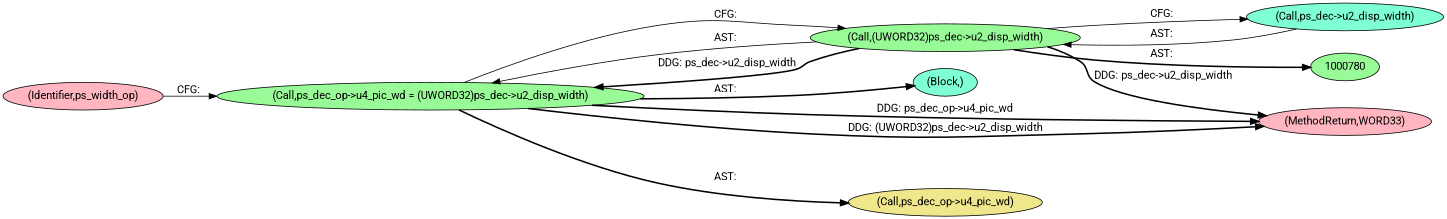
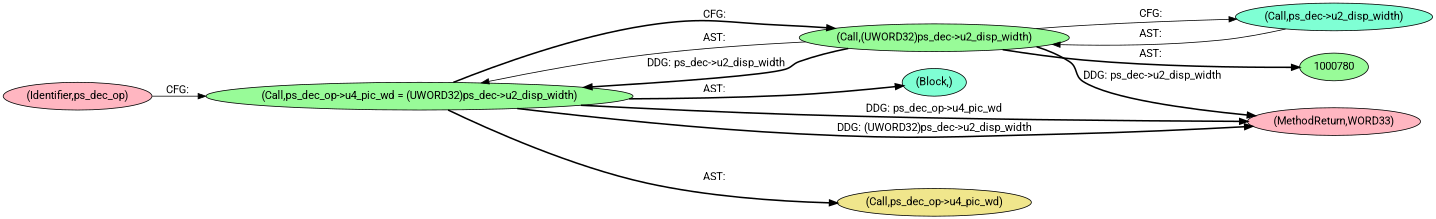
(647, 27) -> (636, 27)
(83, 96) -> (78, 96)
